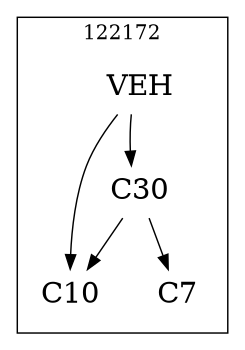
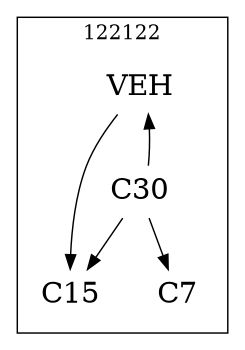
(123, 34) -> (123, 34)
(130, 133) -> (149, 147)
(71, 296) -> (71, 296)
